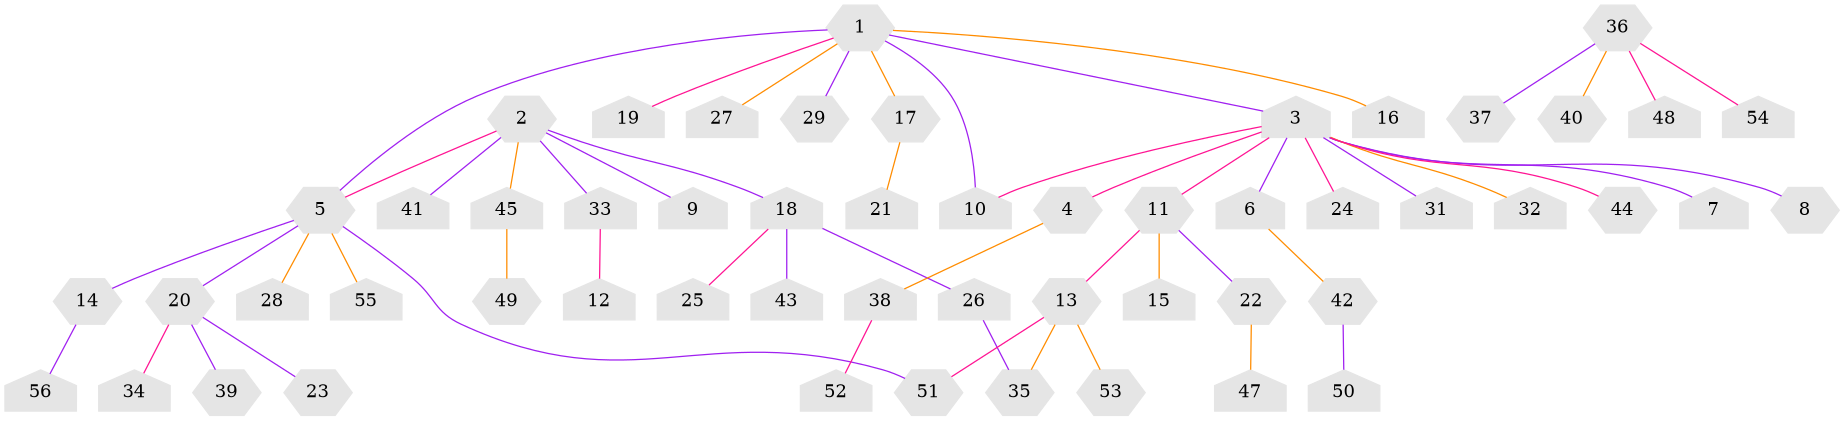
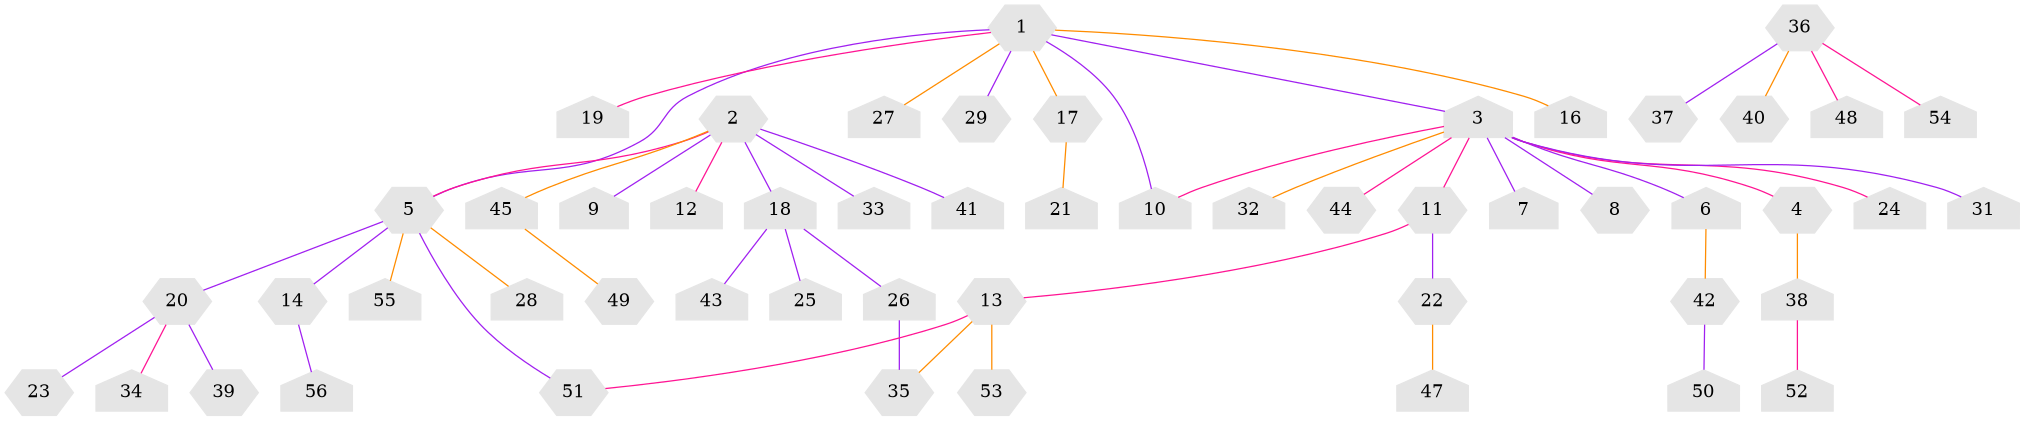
(600, 254) -> (709, 167)
(739, 257) -> (793, 255)
(1159, 301) -> none
